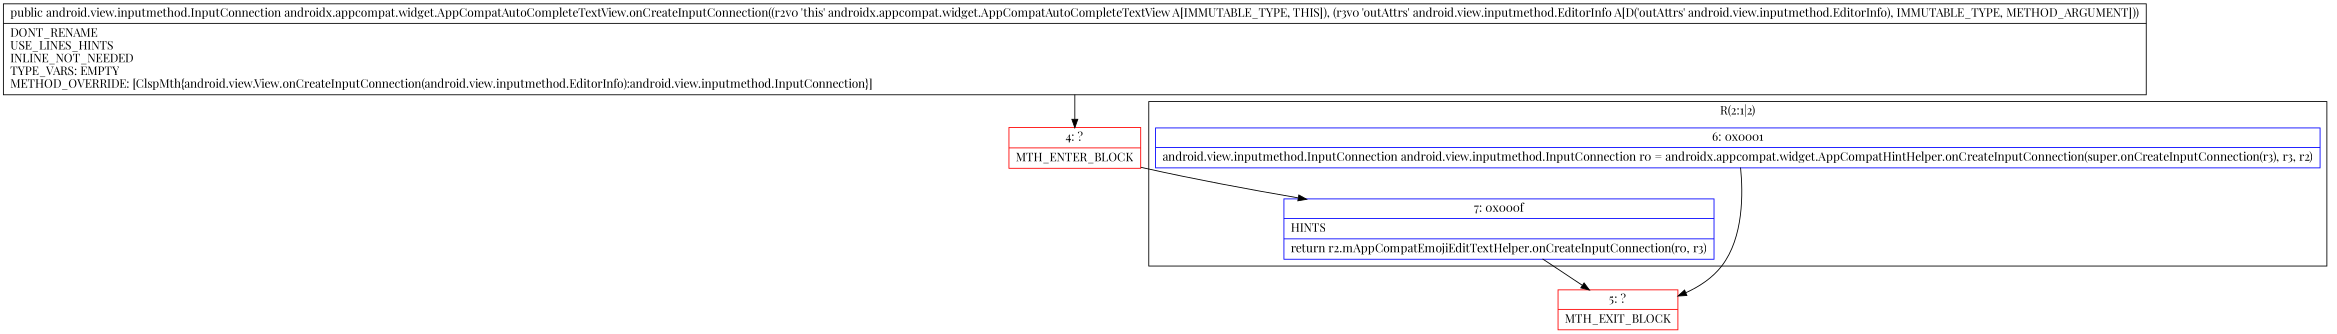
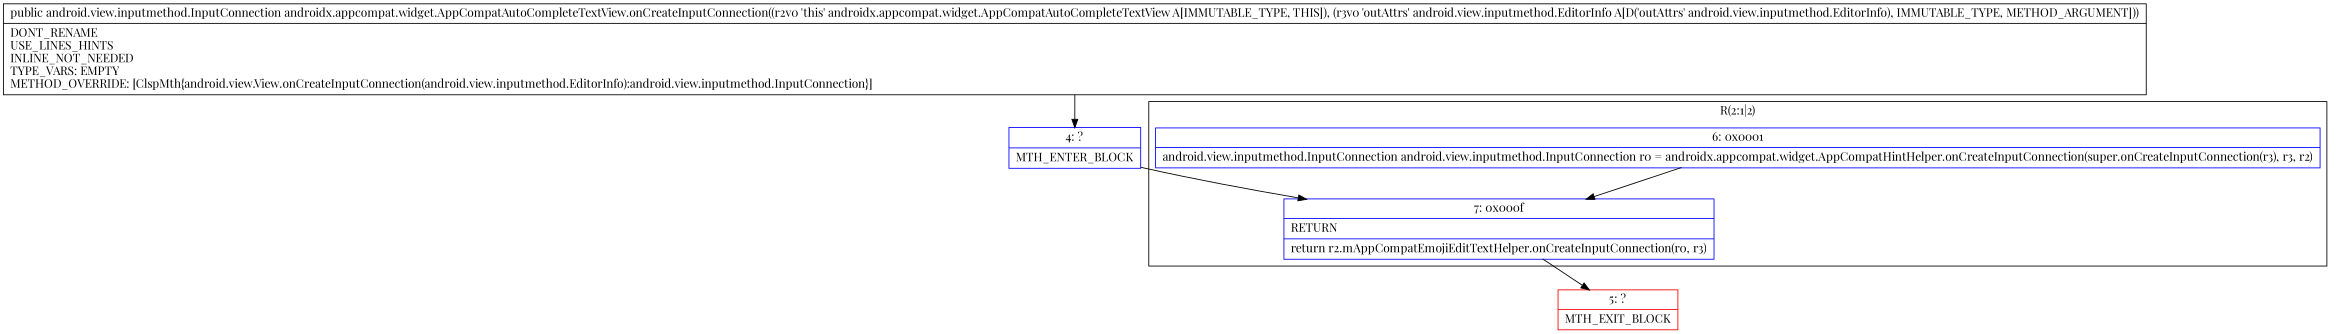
(1075, 148) -> (1075, 148)
(1309, 228) -> (1314, 228)
(1735, 241) -> (1638, 182)
